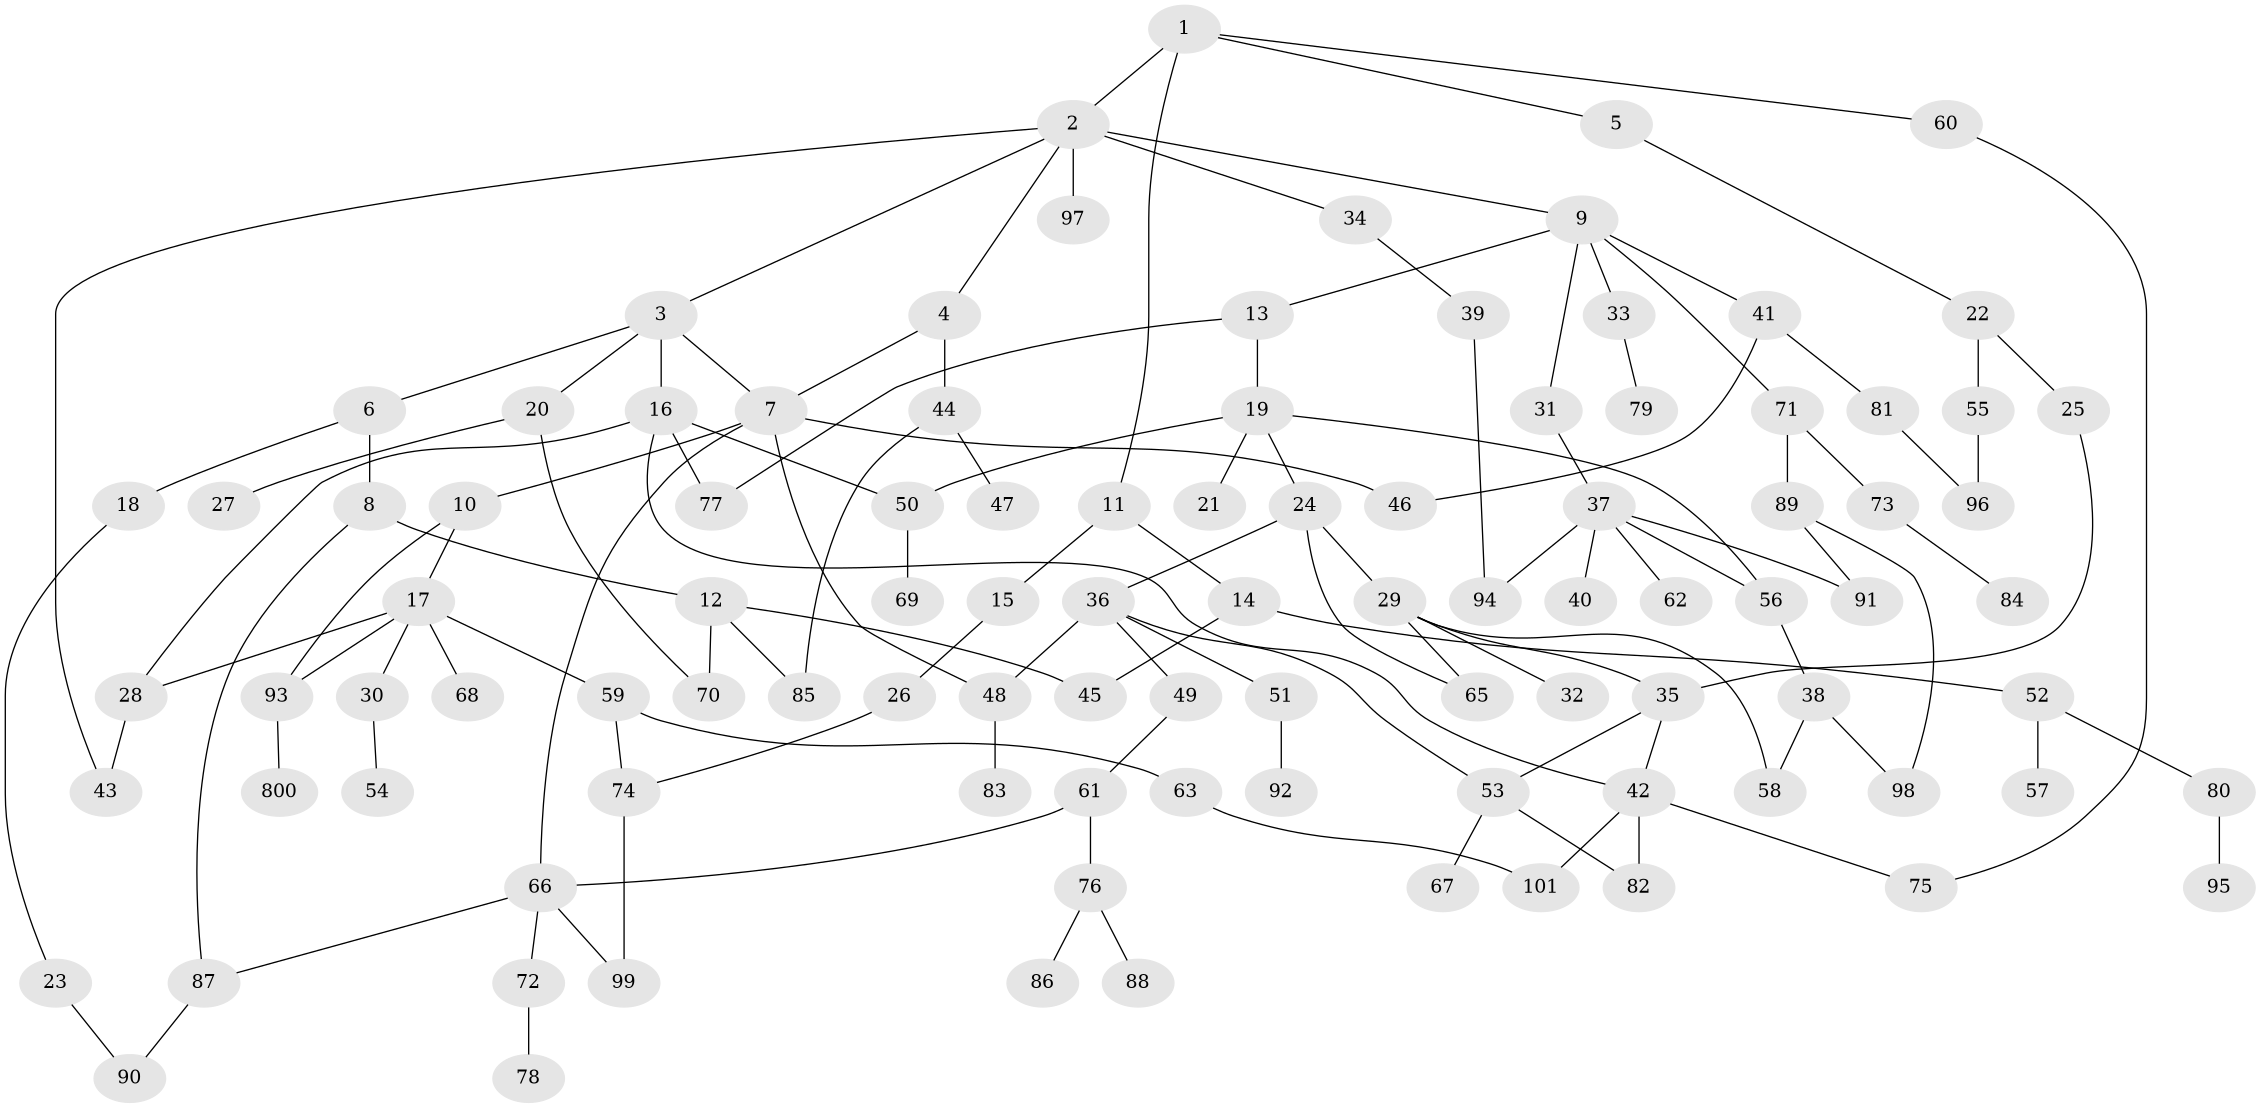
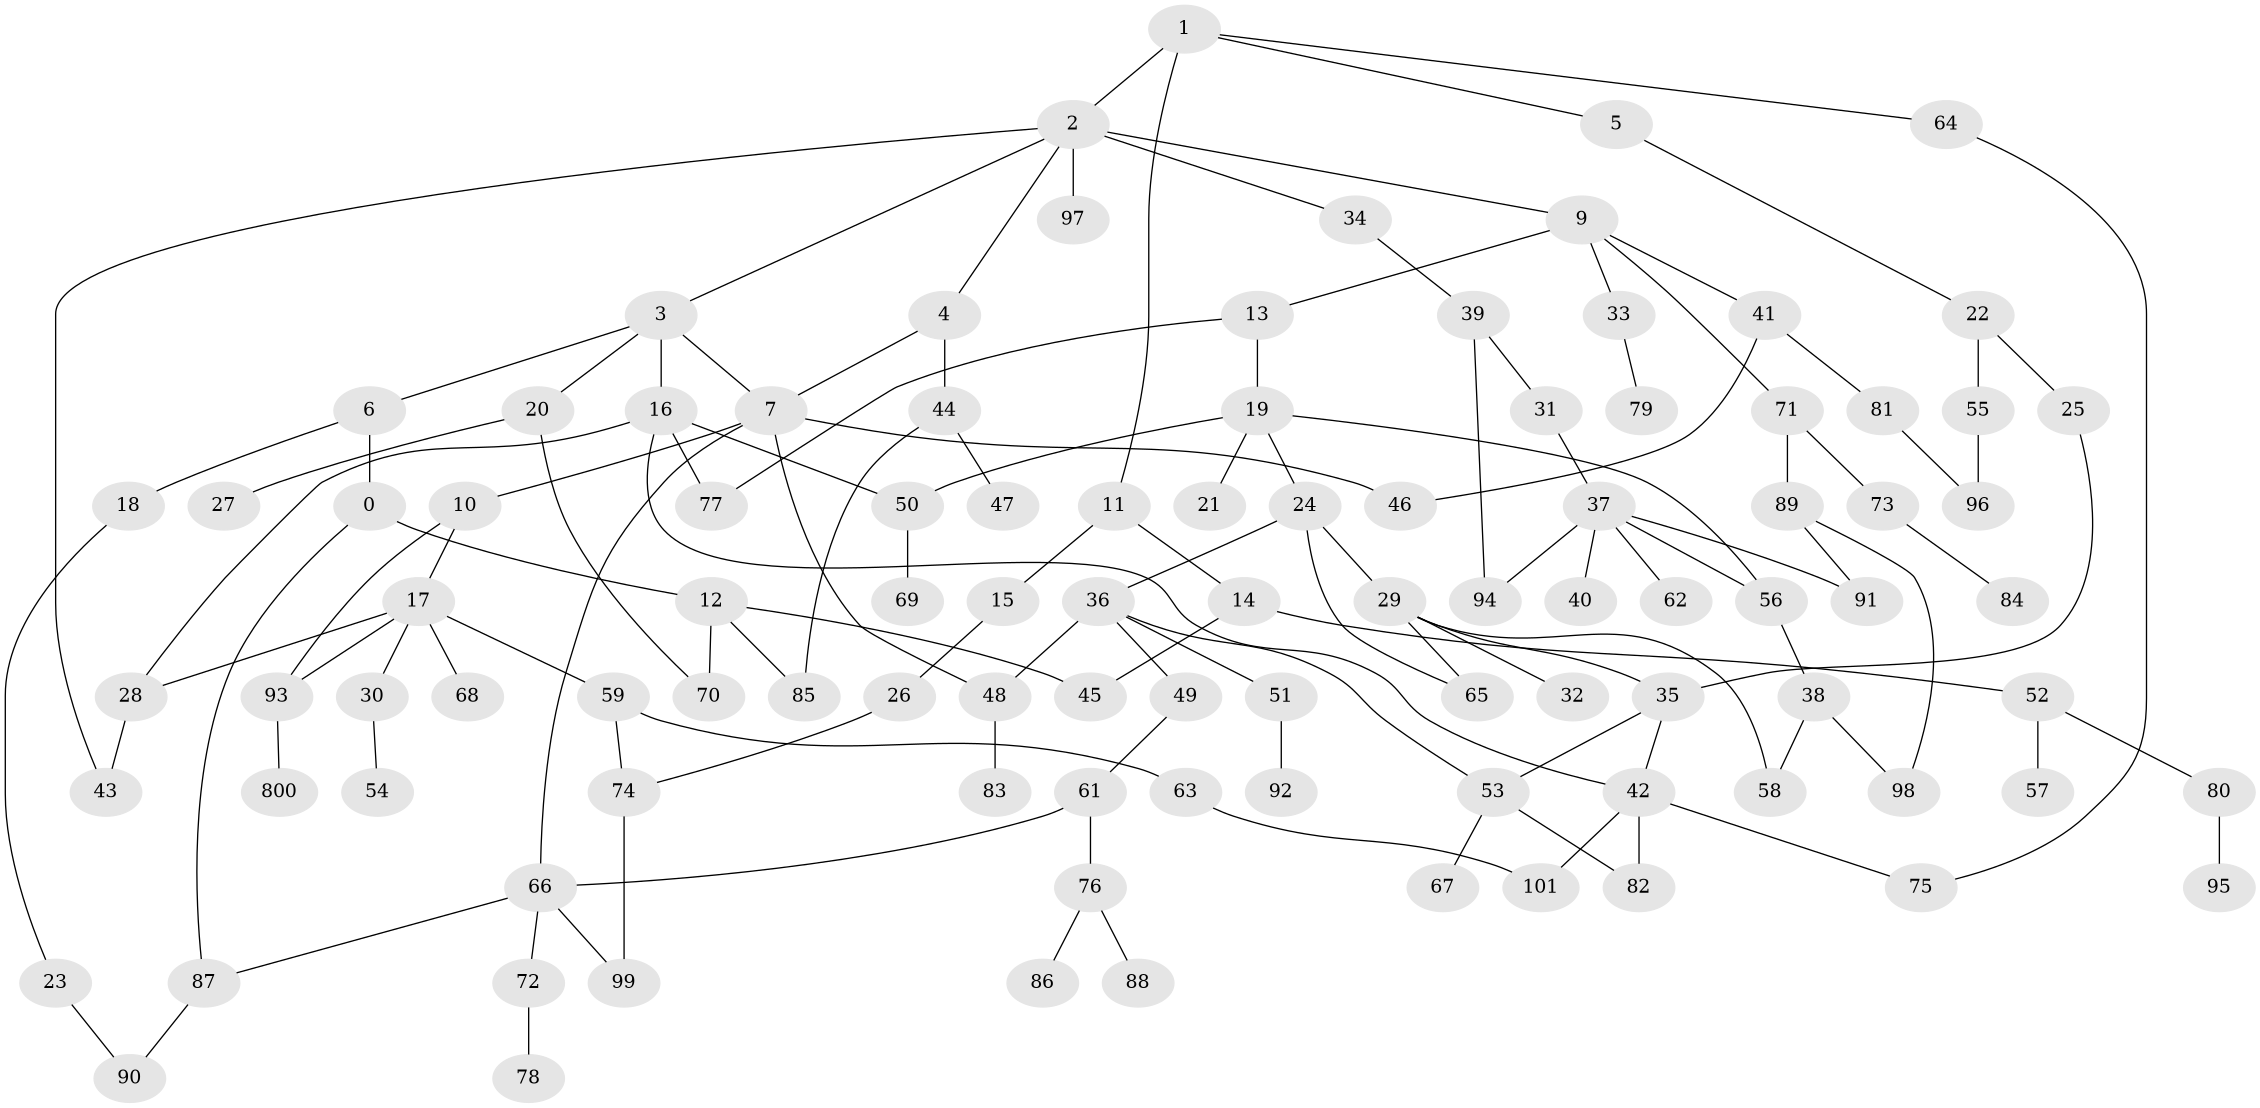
(1946, 125) -> (1946, 125)
(1564, 315) -> (1510, 363)
(370, 506) -> (370, 506)
